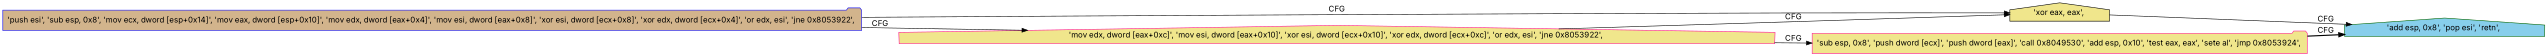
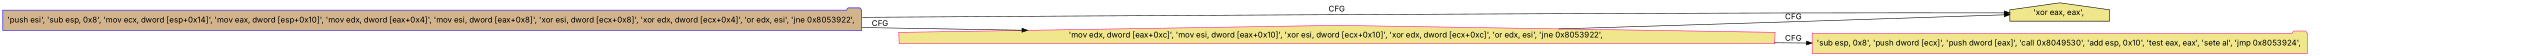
(2445, 28) -> none
